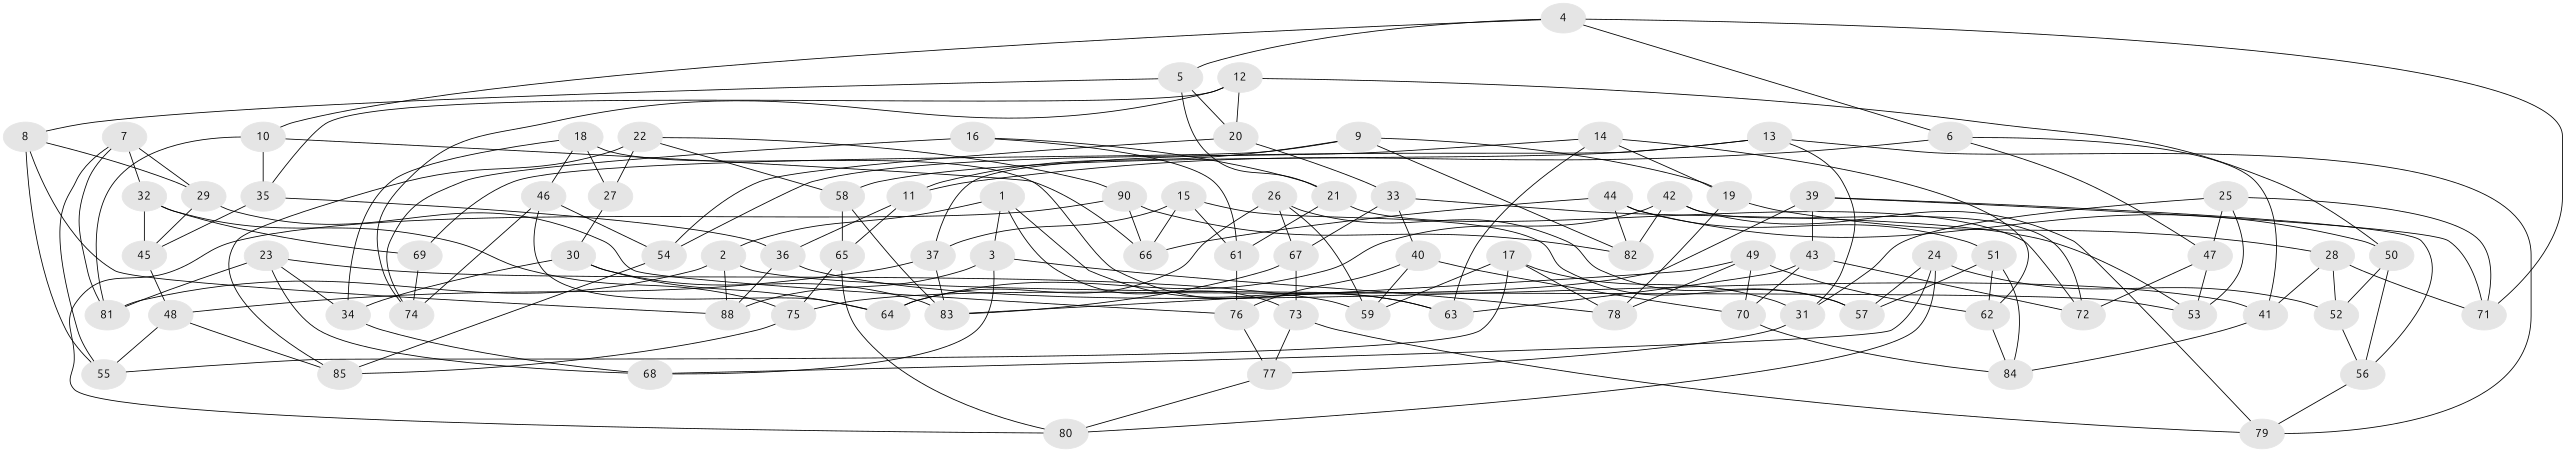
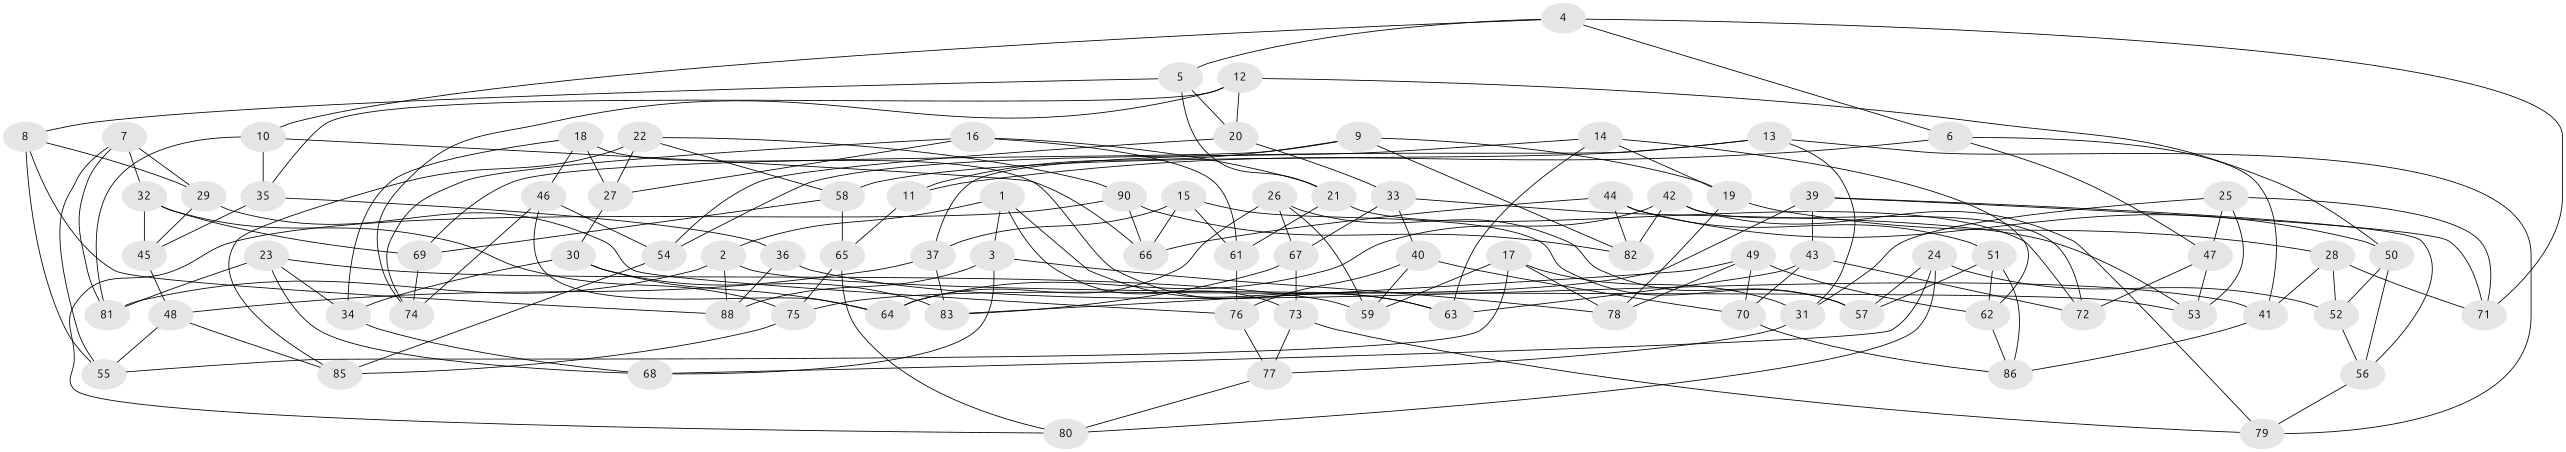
none -> (744, 174)
(837, 230) -> none
(892, 257) -> (622, 227)
(2011, 375) -> (2011, 375)
